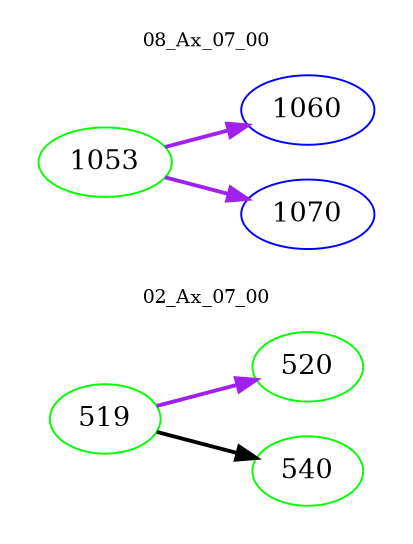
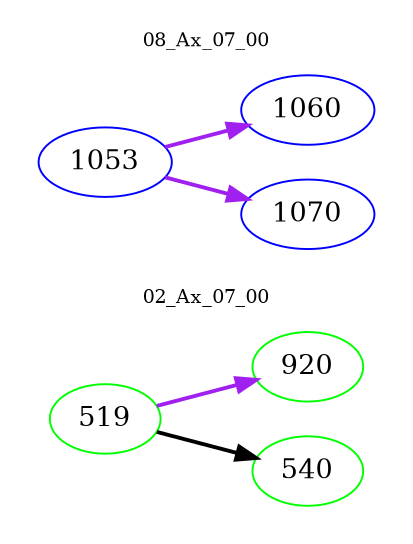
(105, 162) -> (105, 162)
(308, 367) -> (308, 367)
